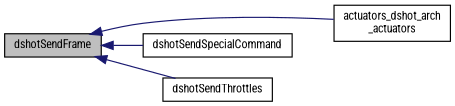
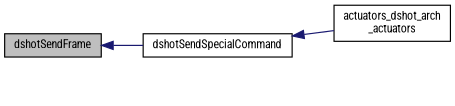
(217, 18) -> (319, 33)
(218, 90) -> none
